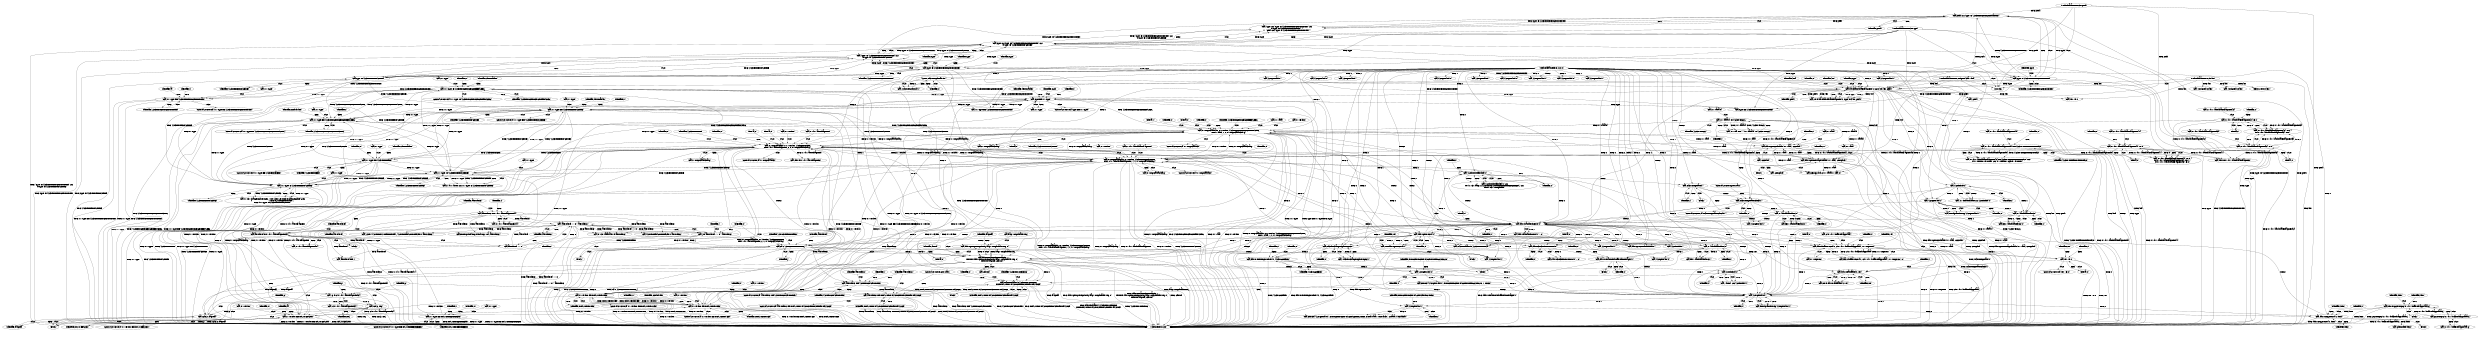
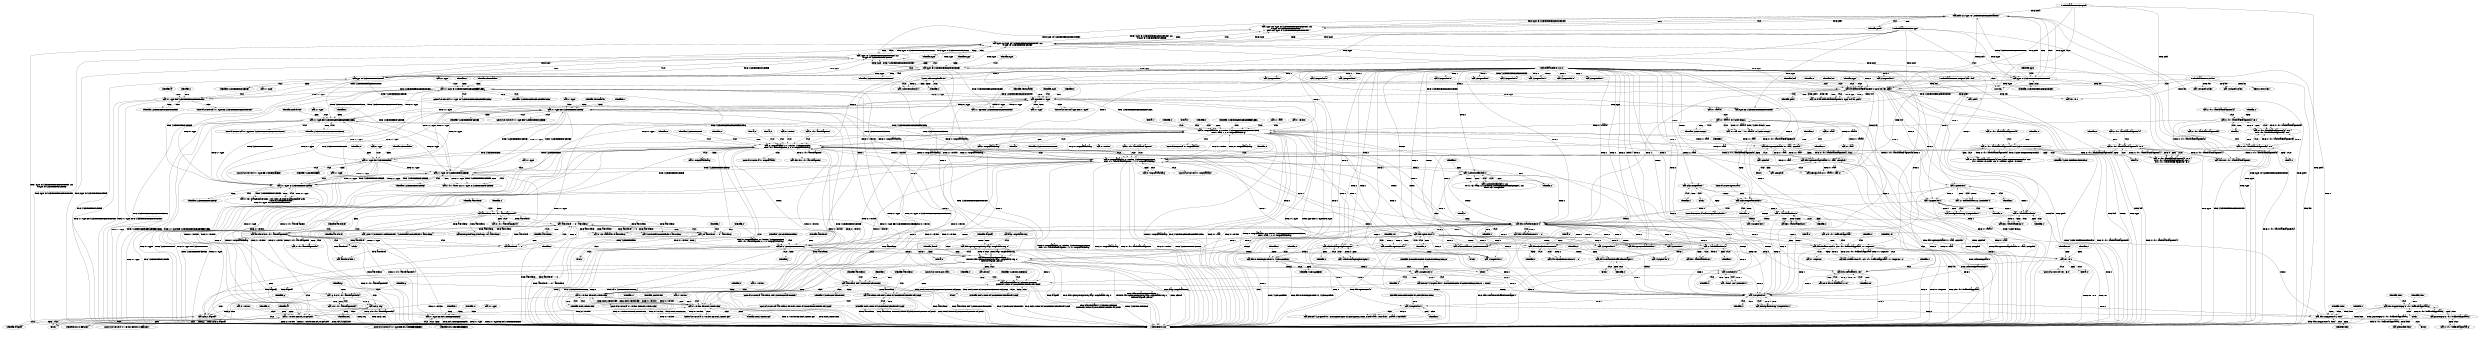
(1979, 84) -> none
(427, 113) -> none
(1716, 128) -> (1703, 123)
(1583, 178) -> none
